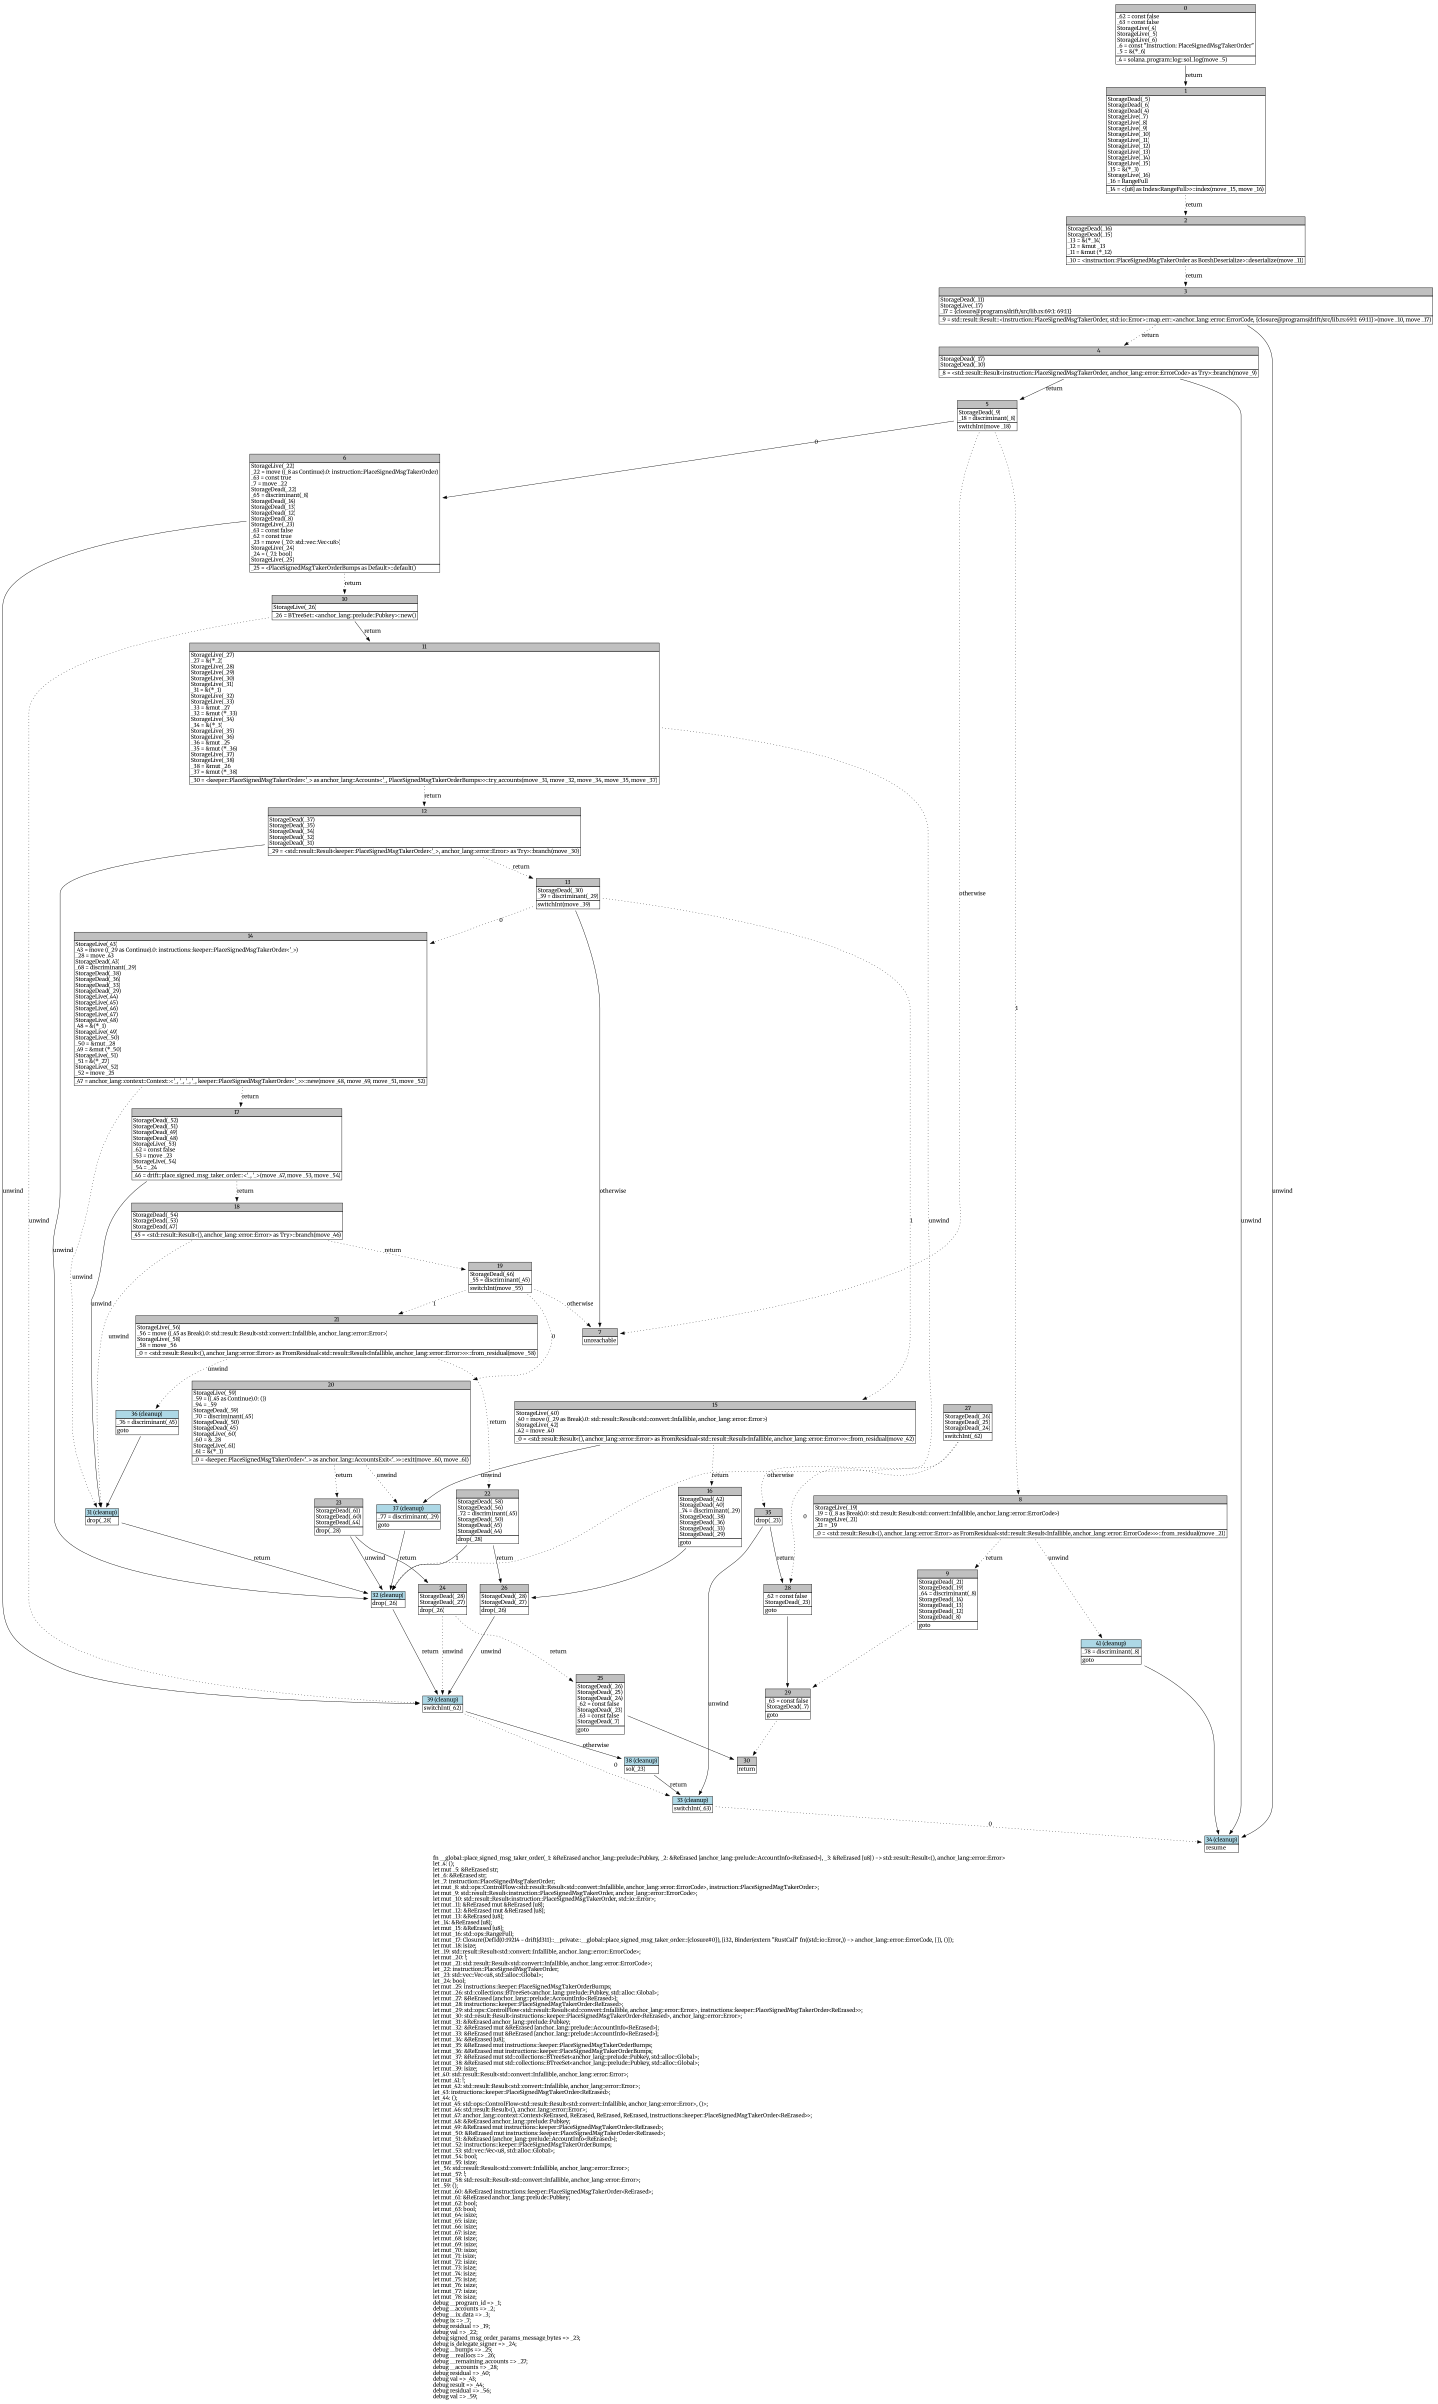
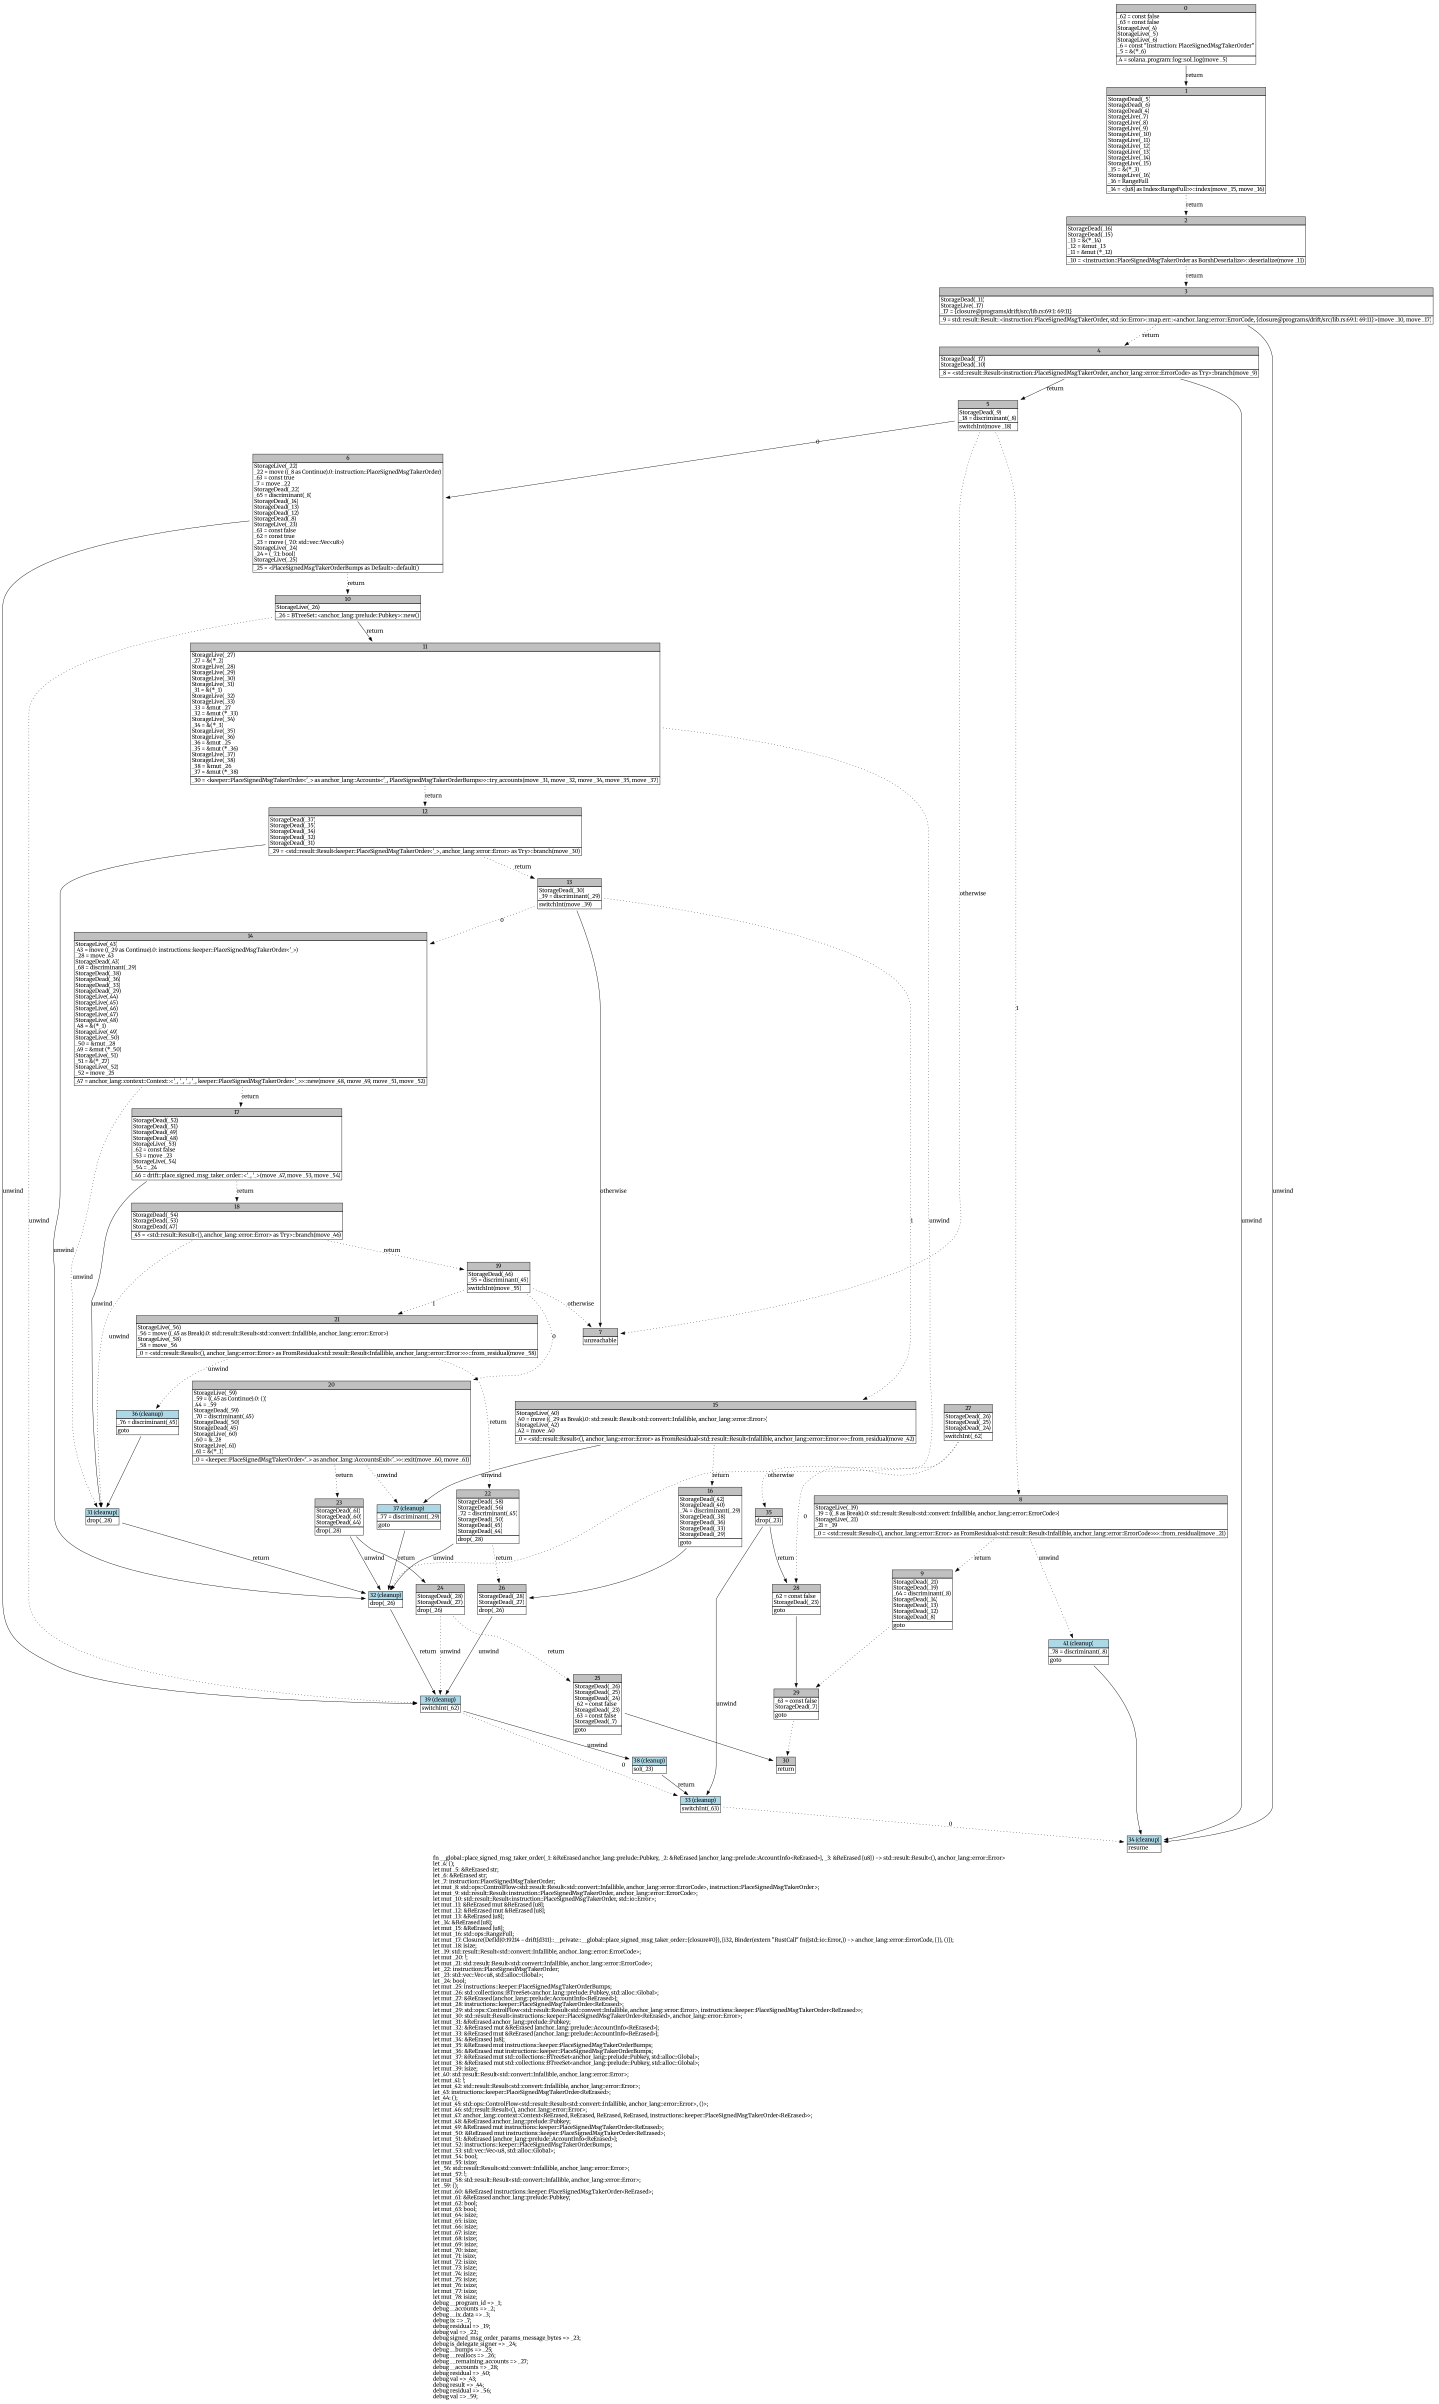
(205, 1405) -> (205, 1405)
(457, 1558) -> (443, 1558)
(496, 1560) -> (495, 1560)
(596, 1746) -> (598, 1746)
